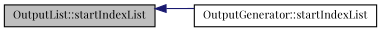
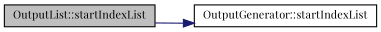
(180, 8) -> (169, 23)
